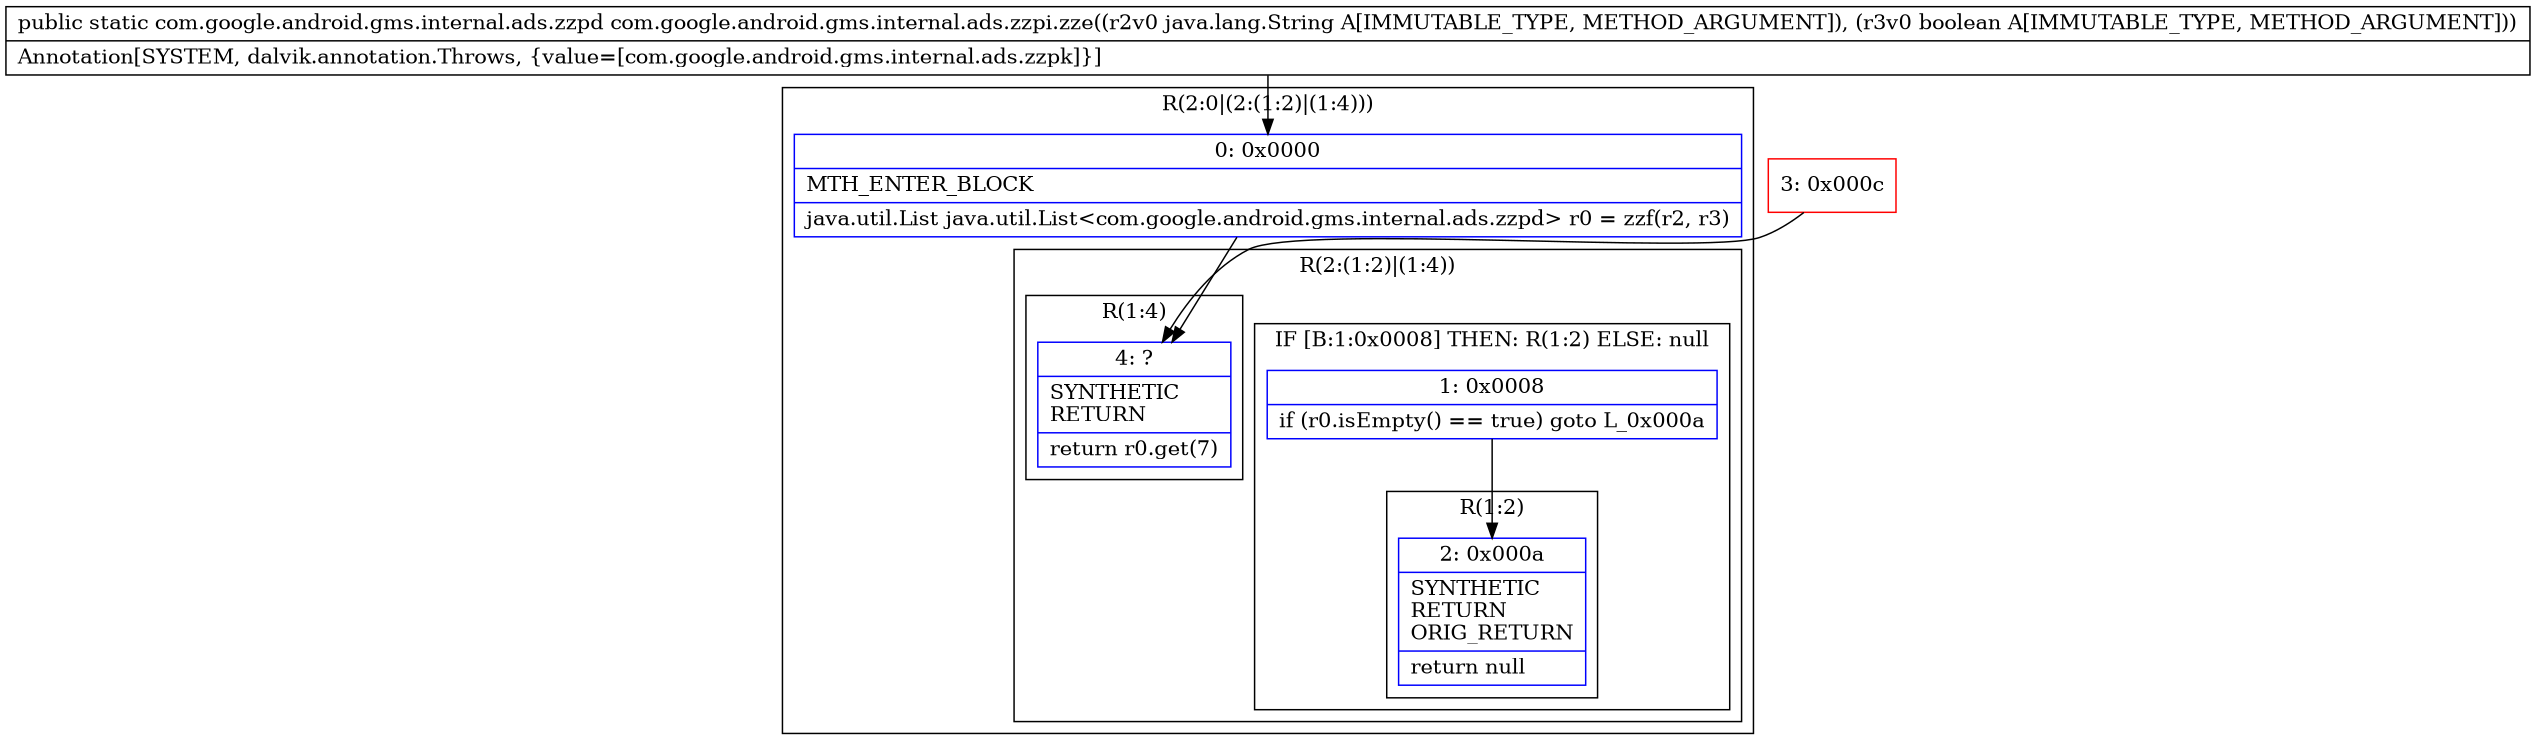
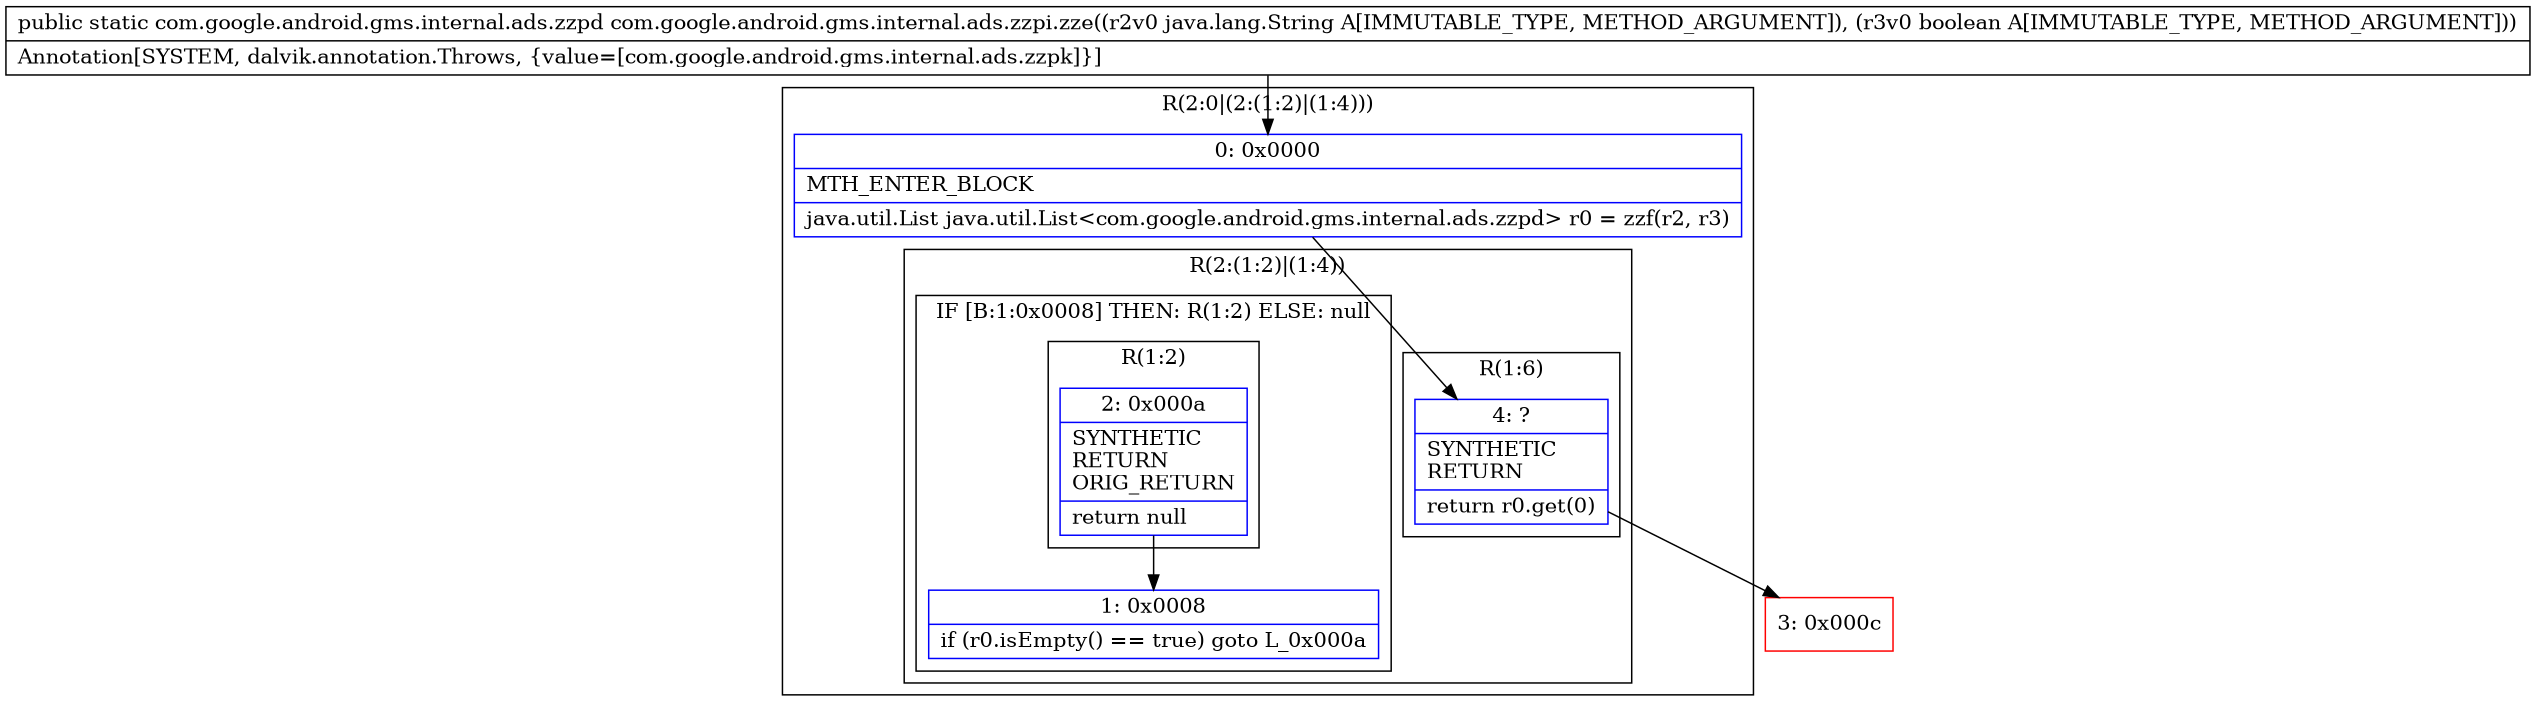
(1473, 240) -> (1687, 551)
(1134, 313) -> (1511, 370)
(1134, 449) -> (1511, 506)
(1492, 481) -> (1154, 557)
